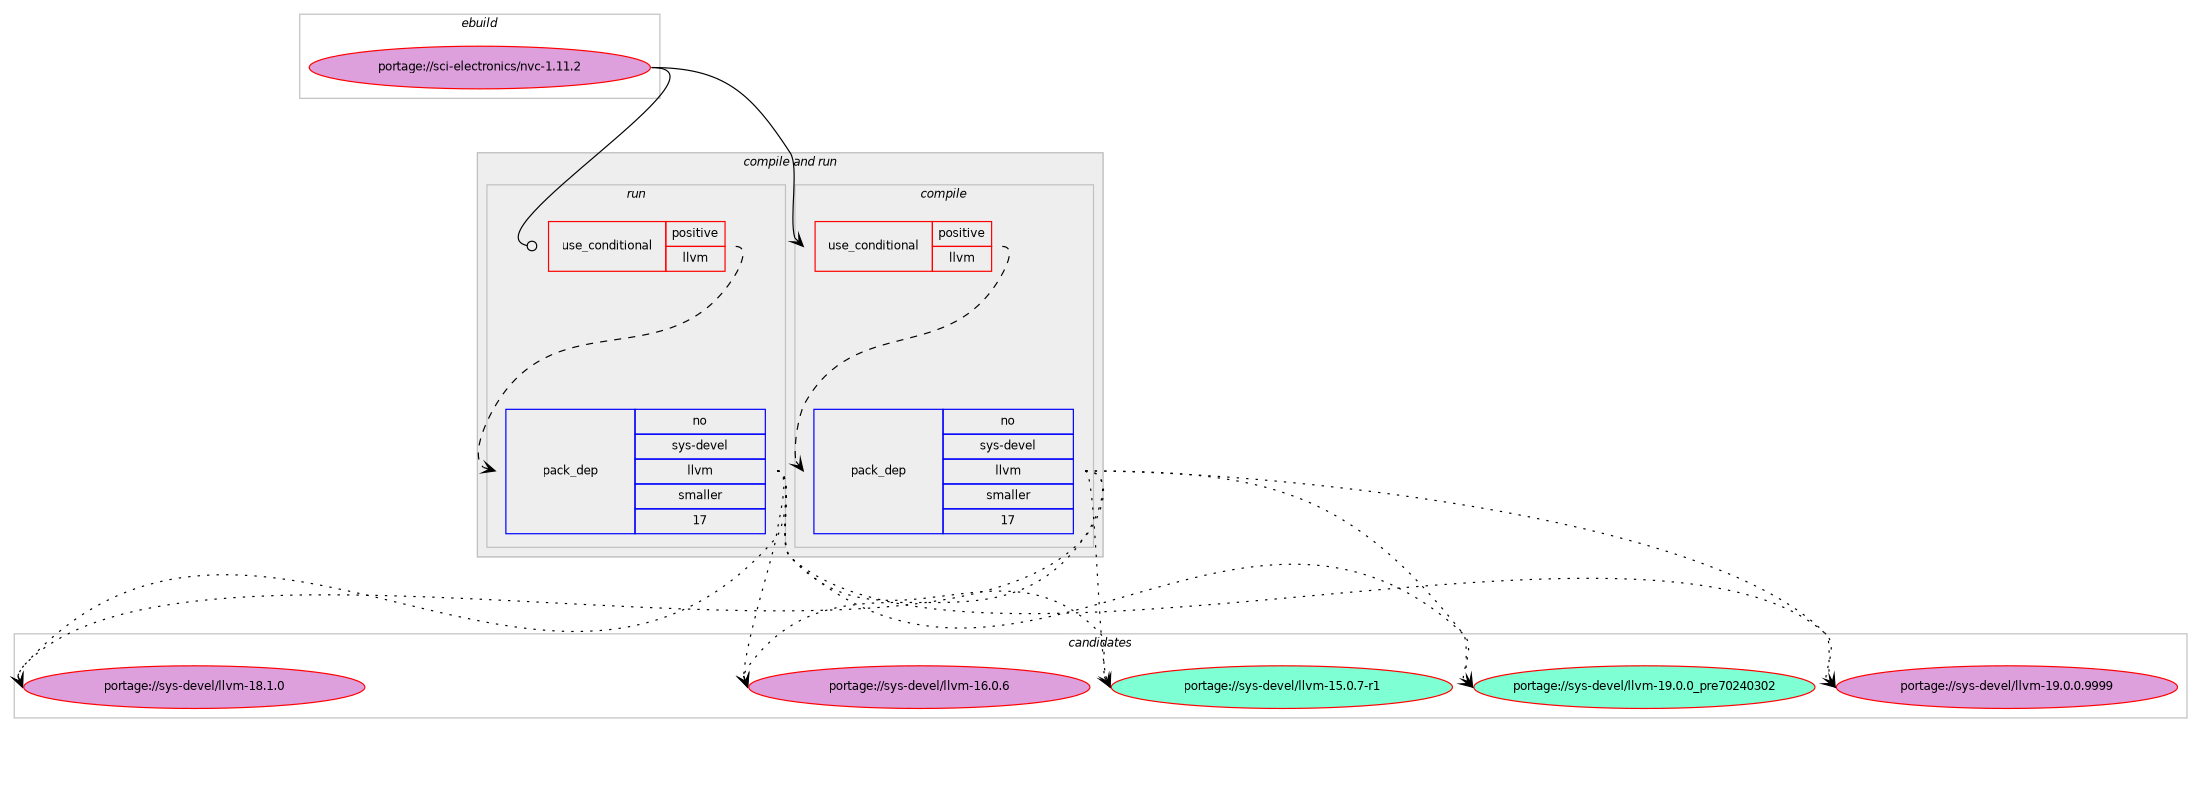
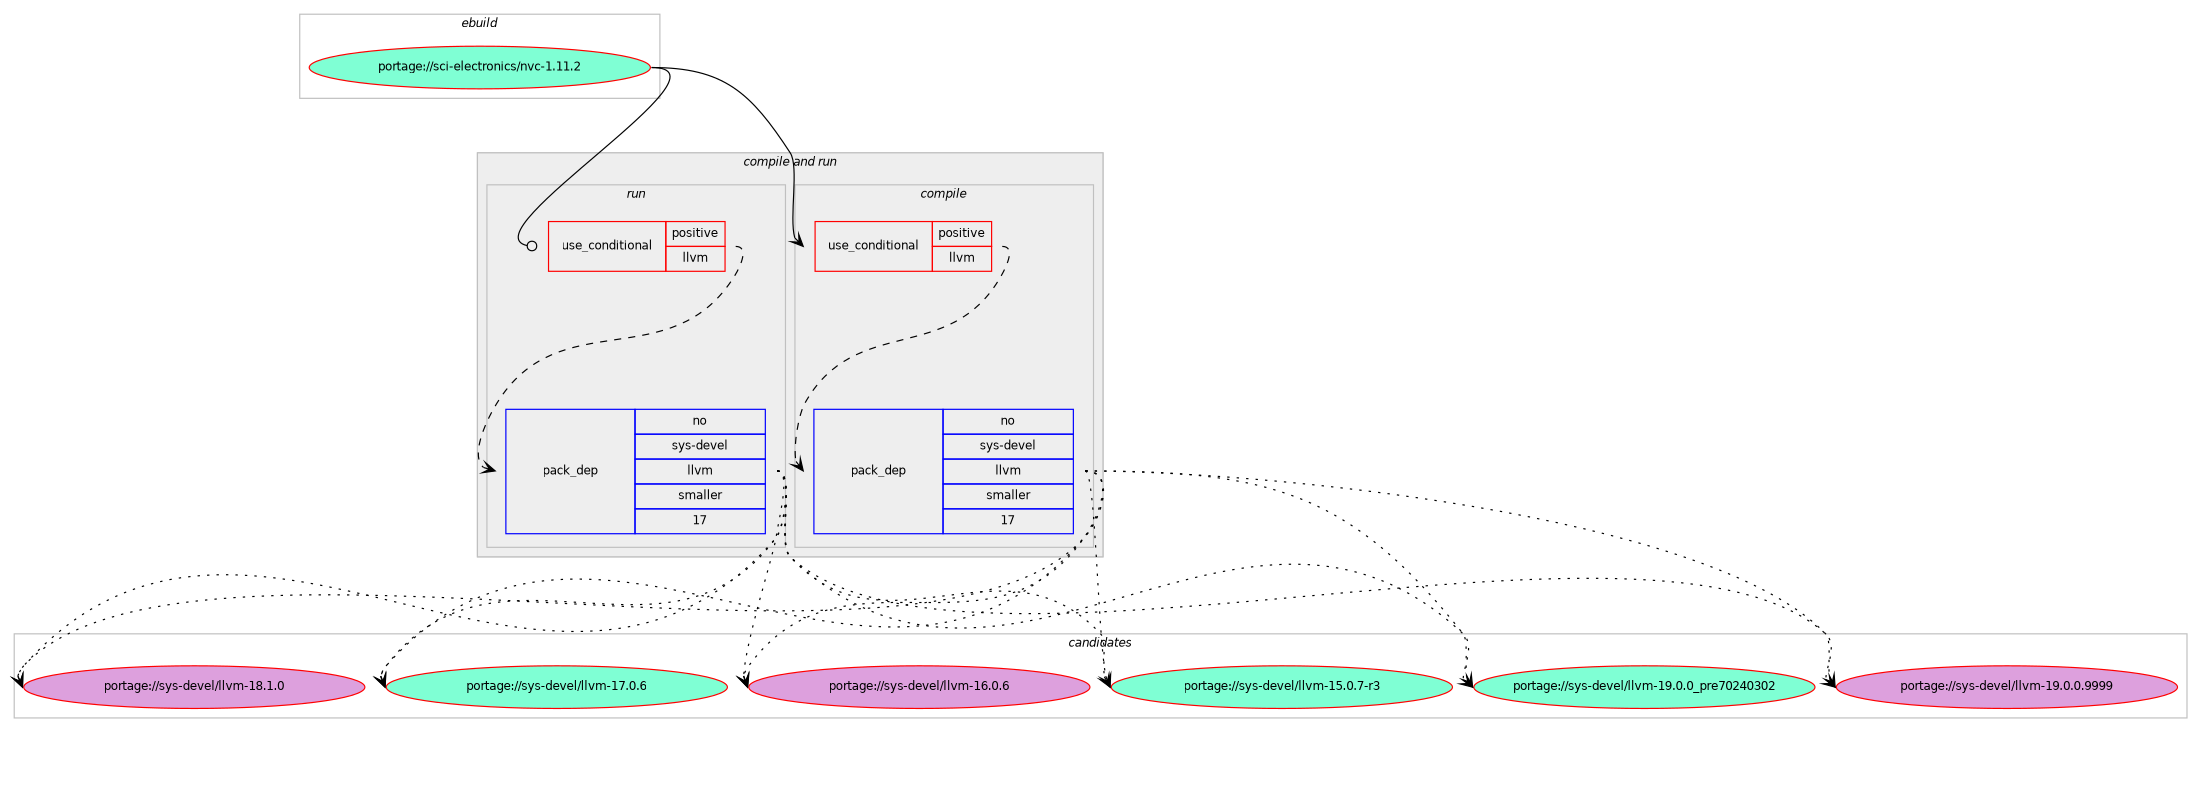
(480, 68) -> (480, 68)
none -> (557, 687)
(1282, 687) -> (1282, 687)
